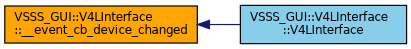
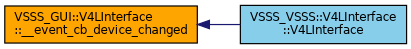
(323, 25) -> (323, 25)
